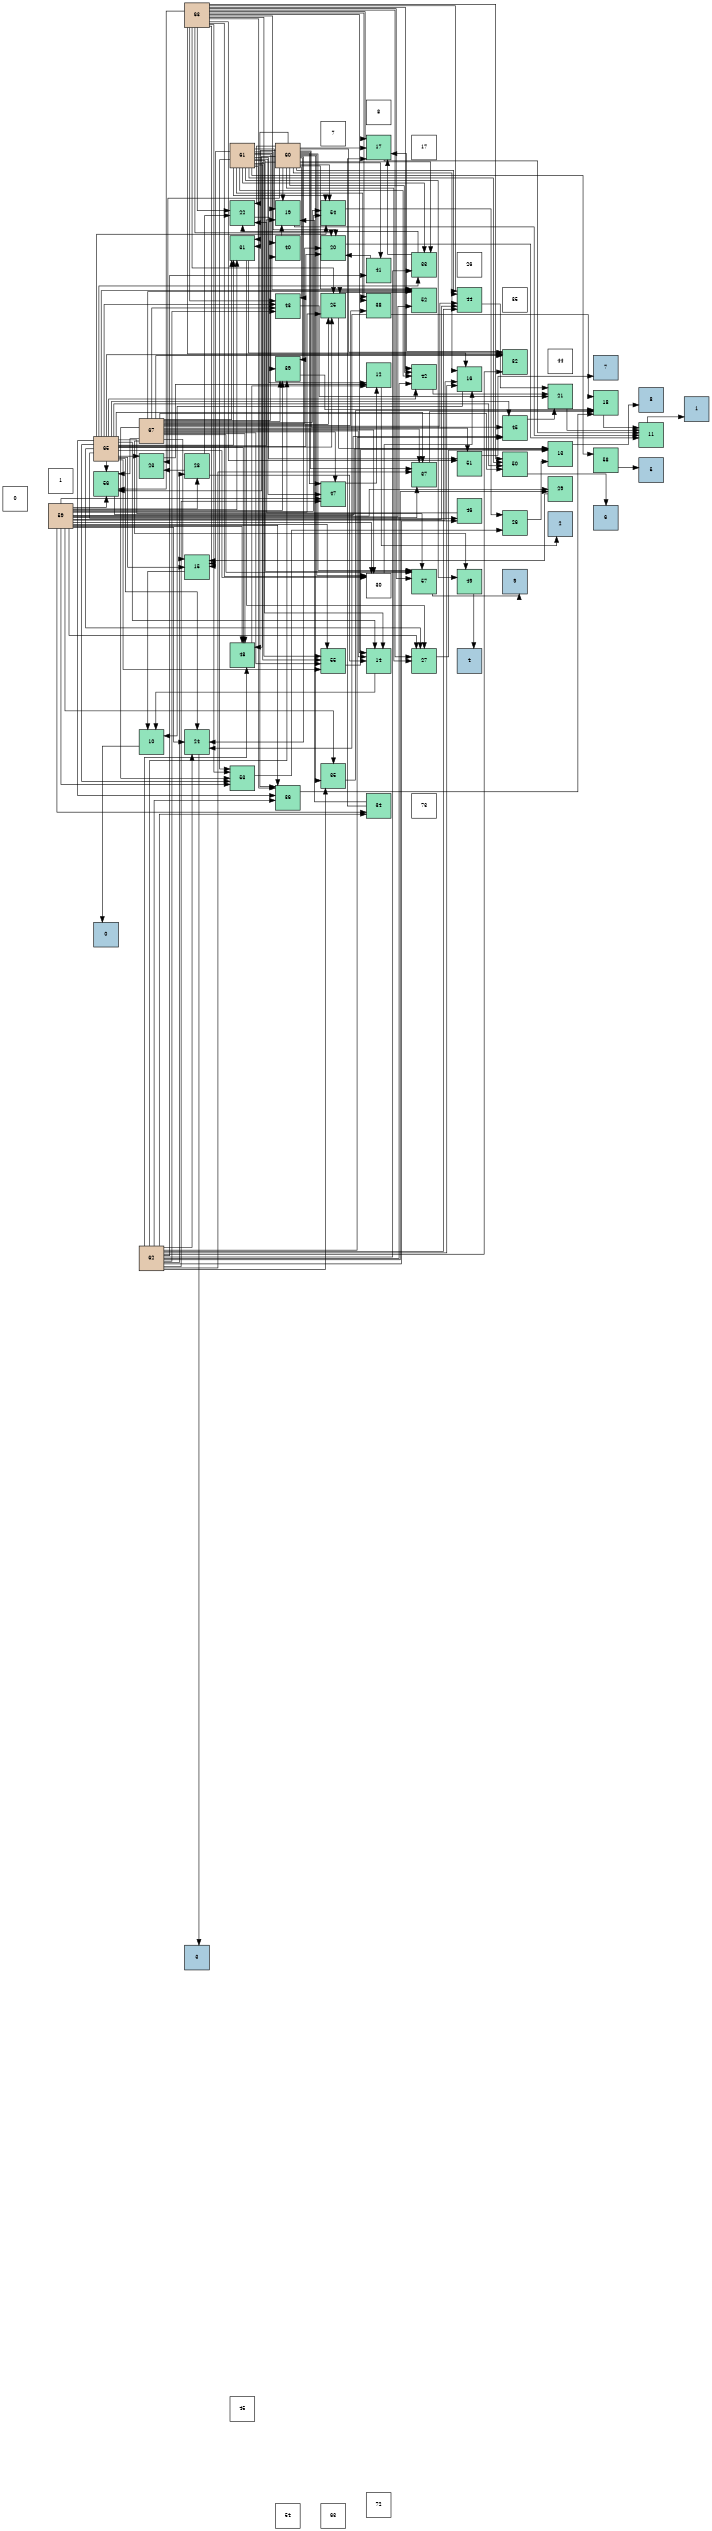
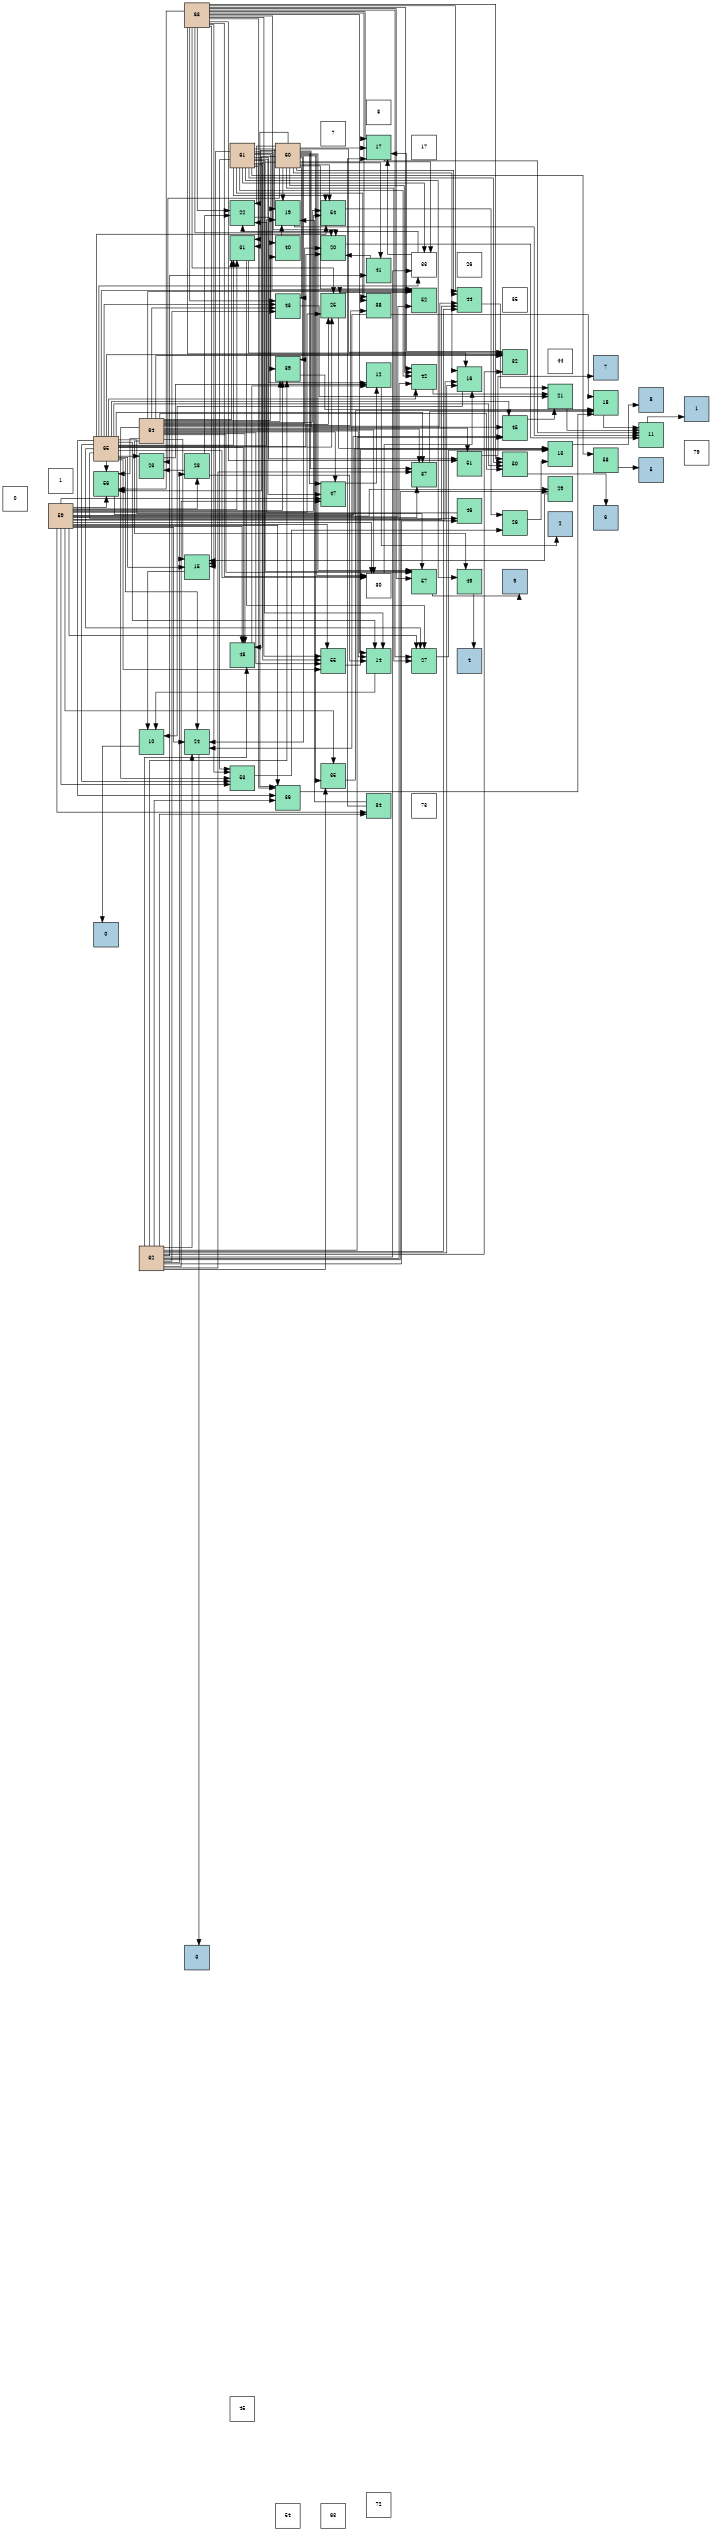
(424, 265) -> (424, 265)
(152, 431) -> (152, 431)
none -> (697, 453)
